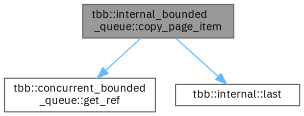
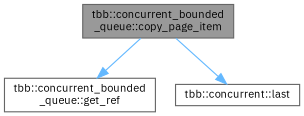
(158, 21) -> (158, 21)
(238, 95) -> (238, 95)
